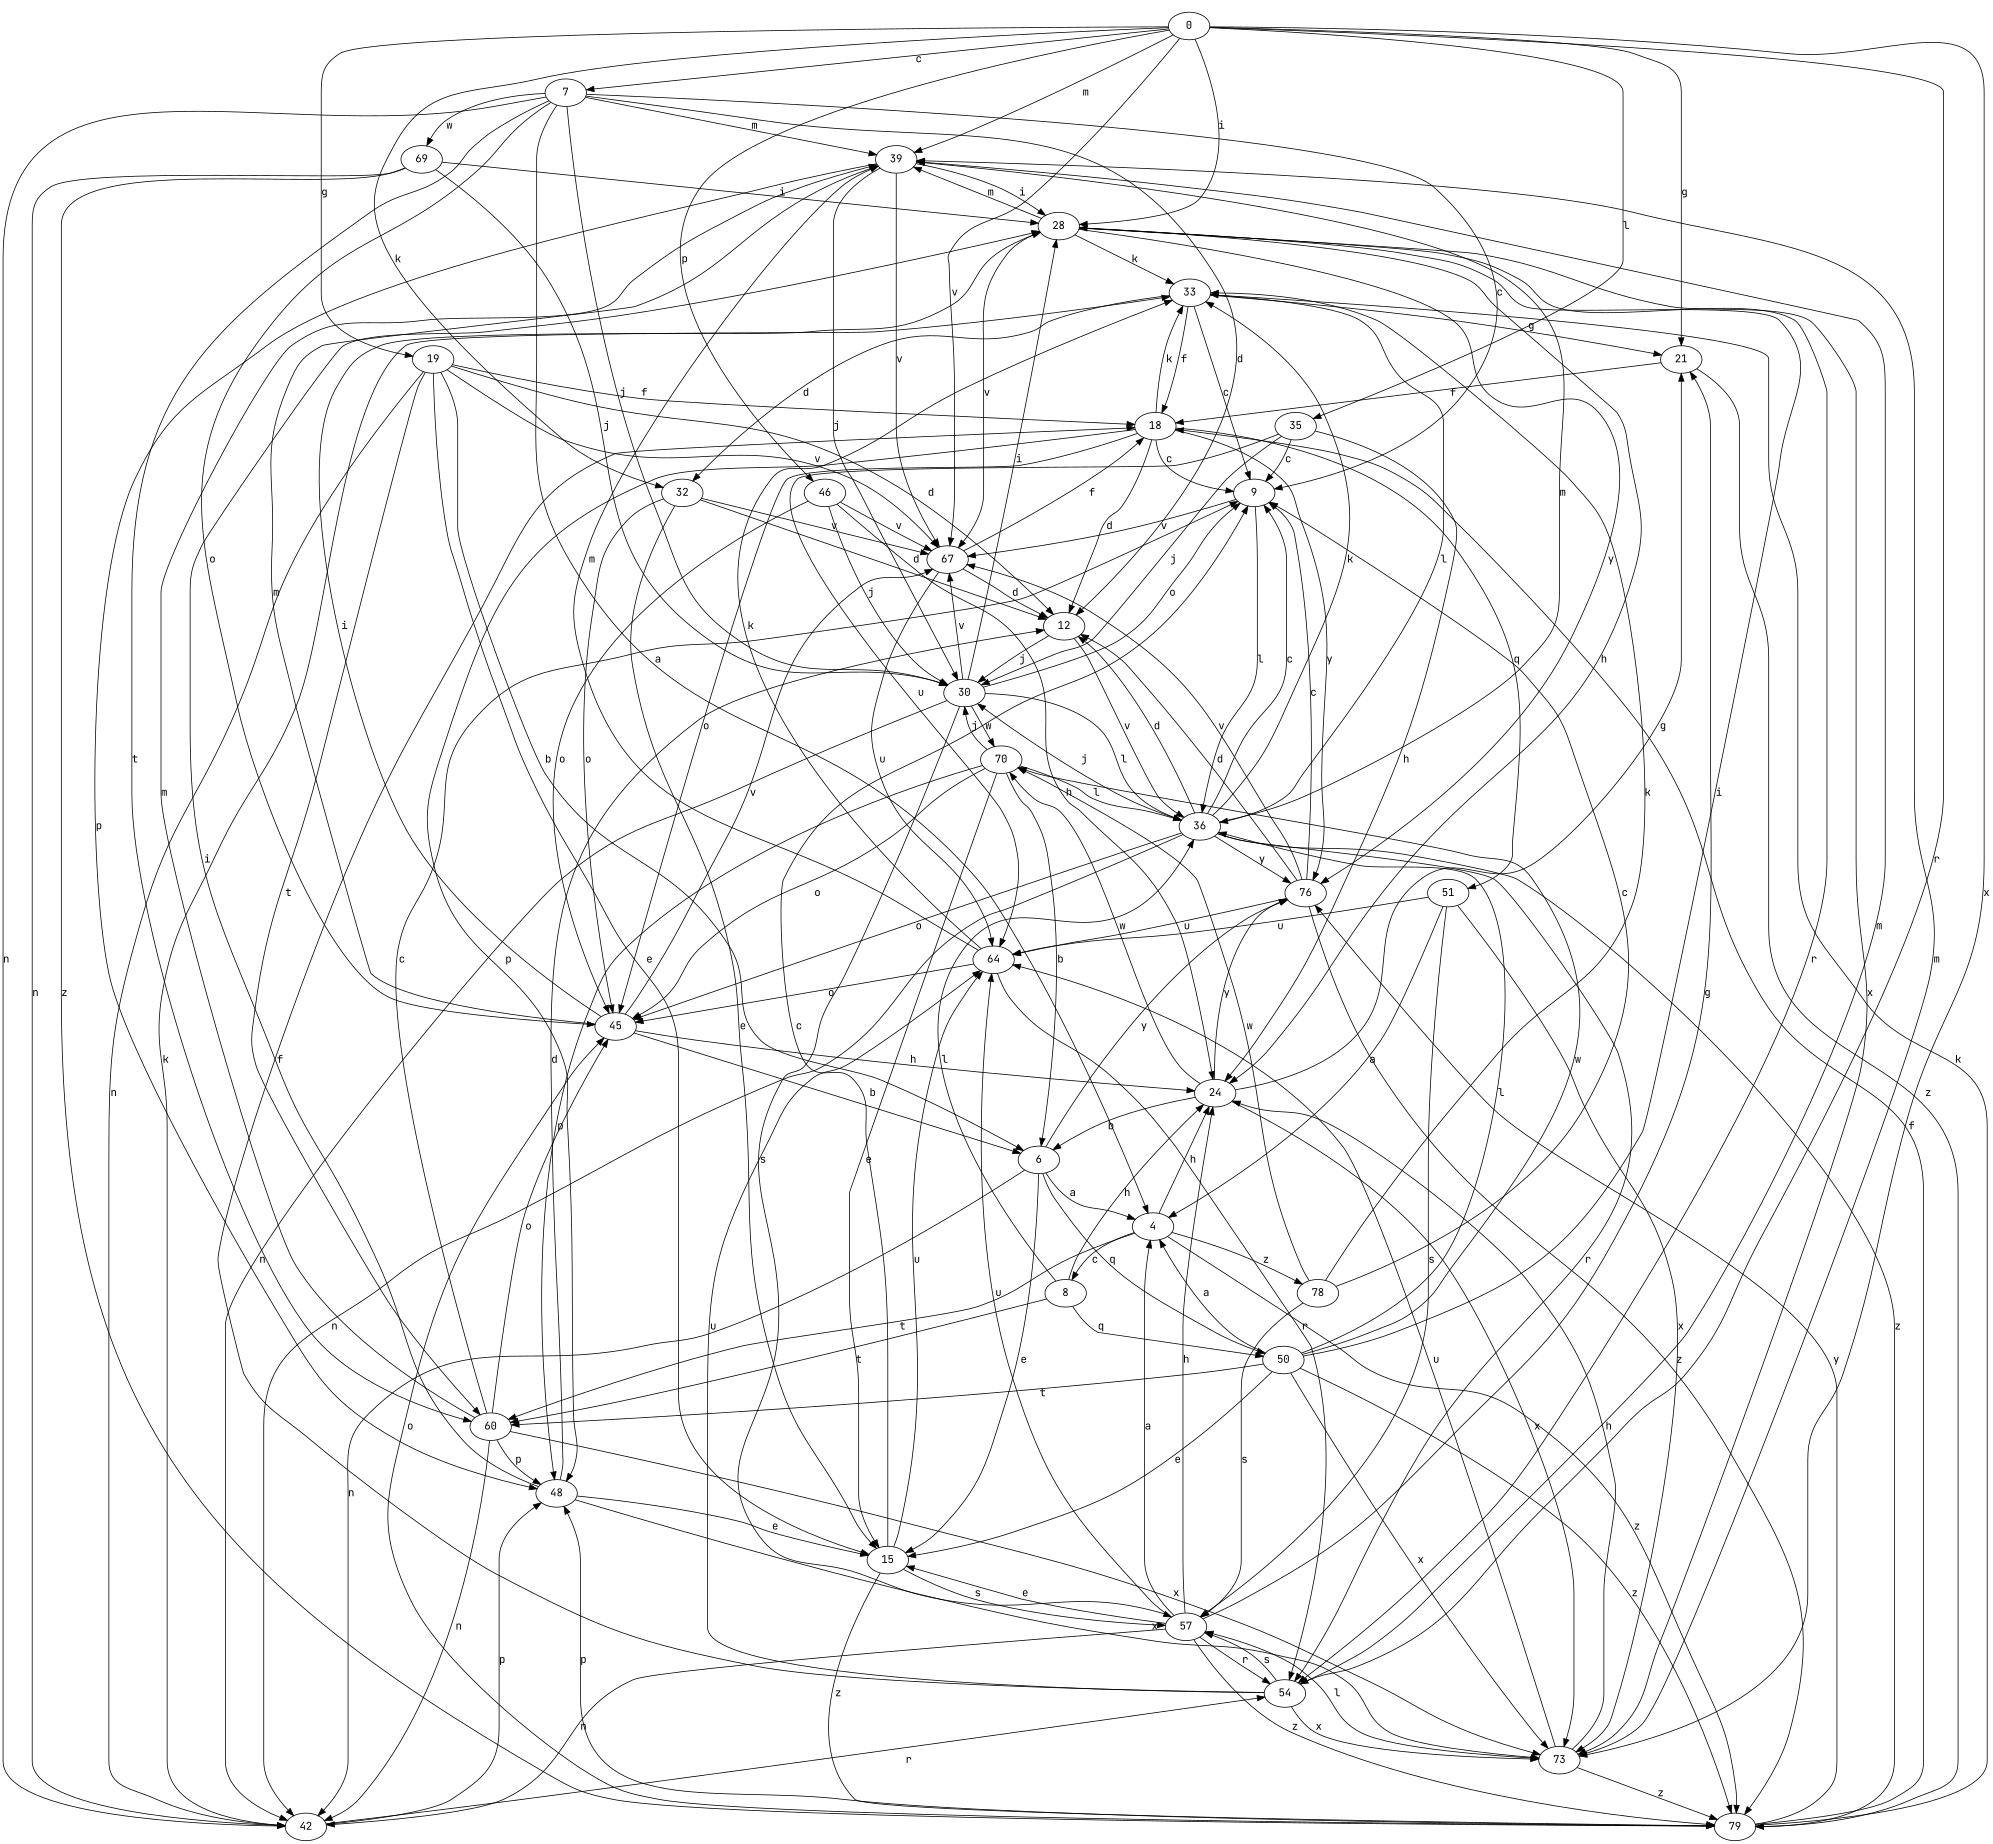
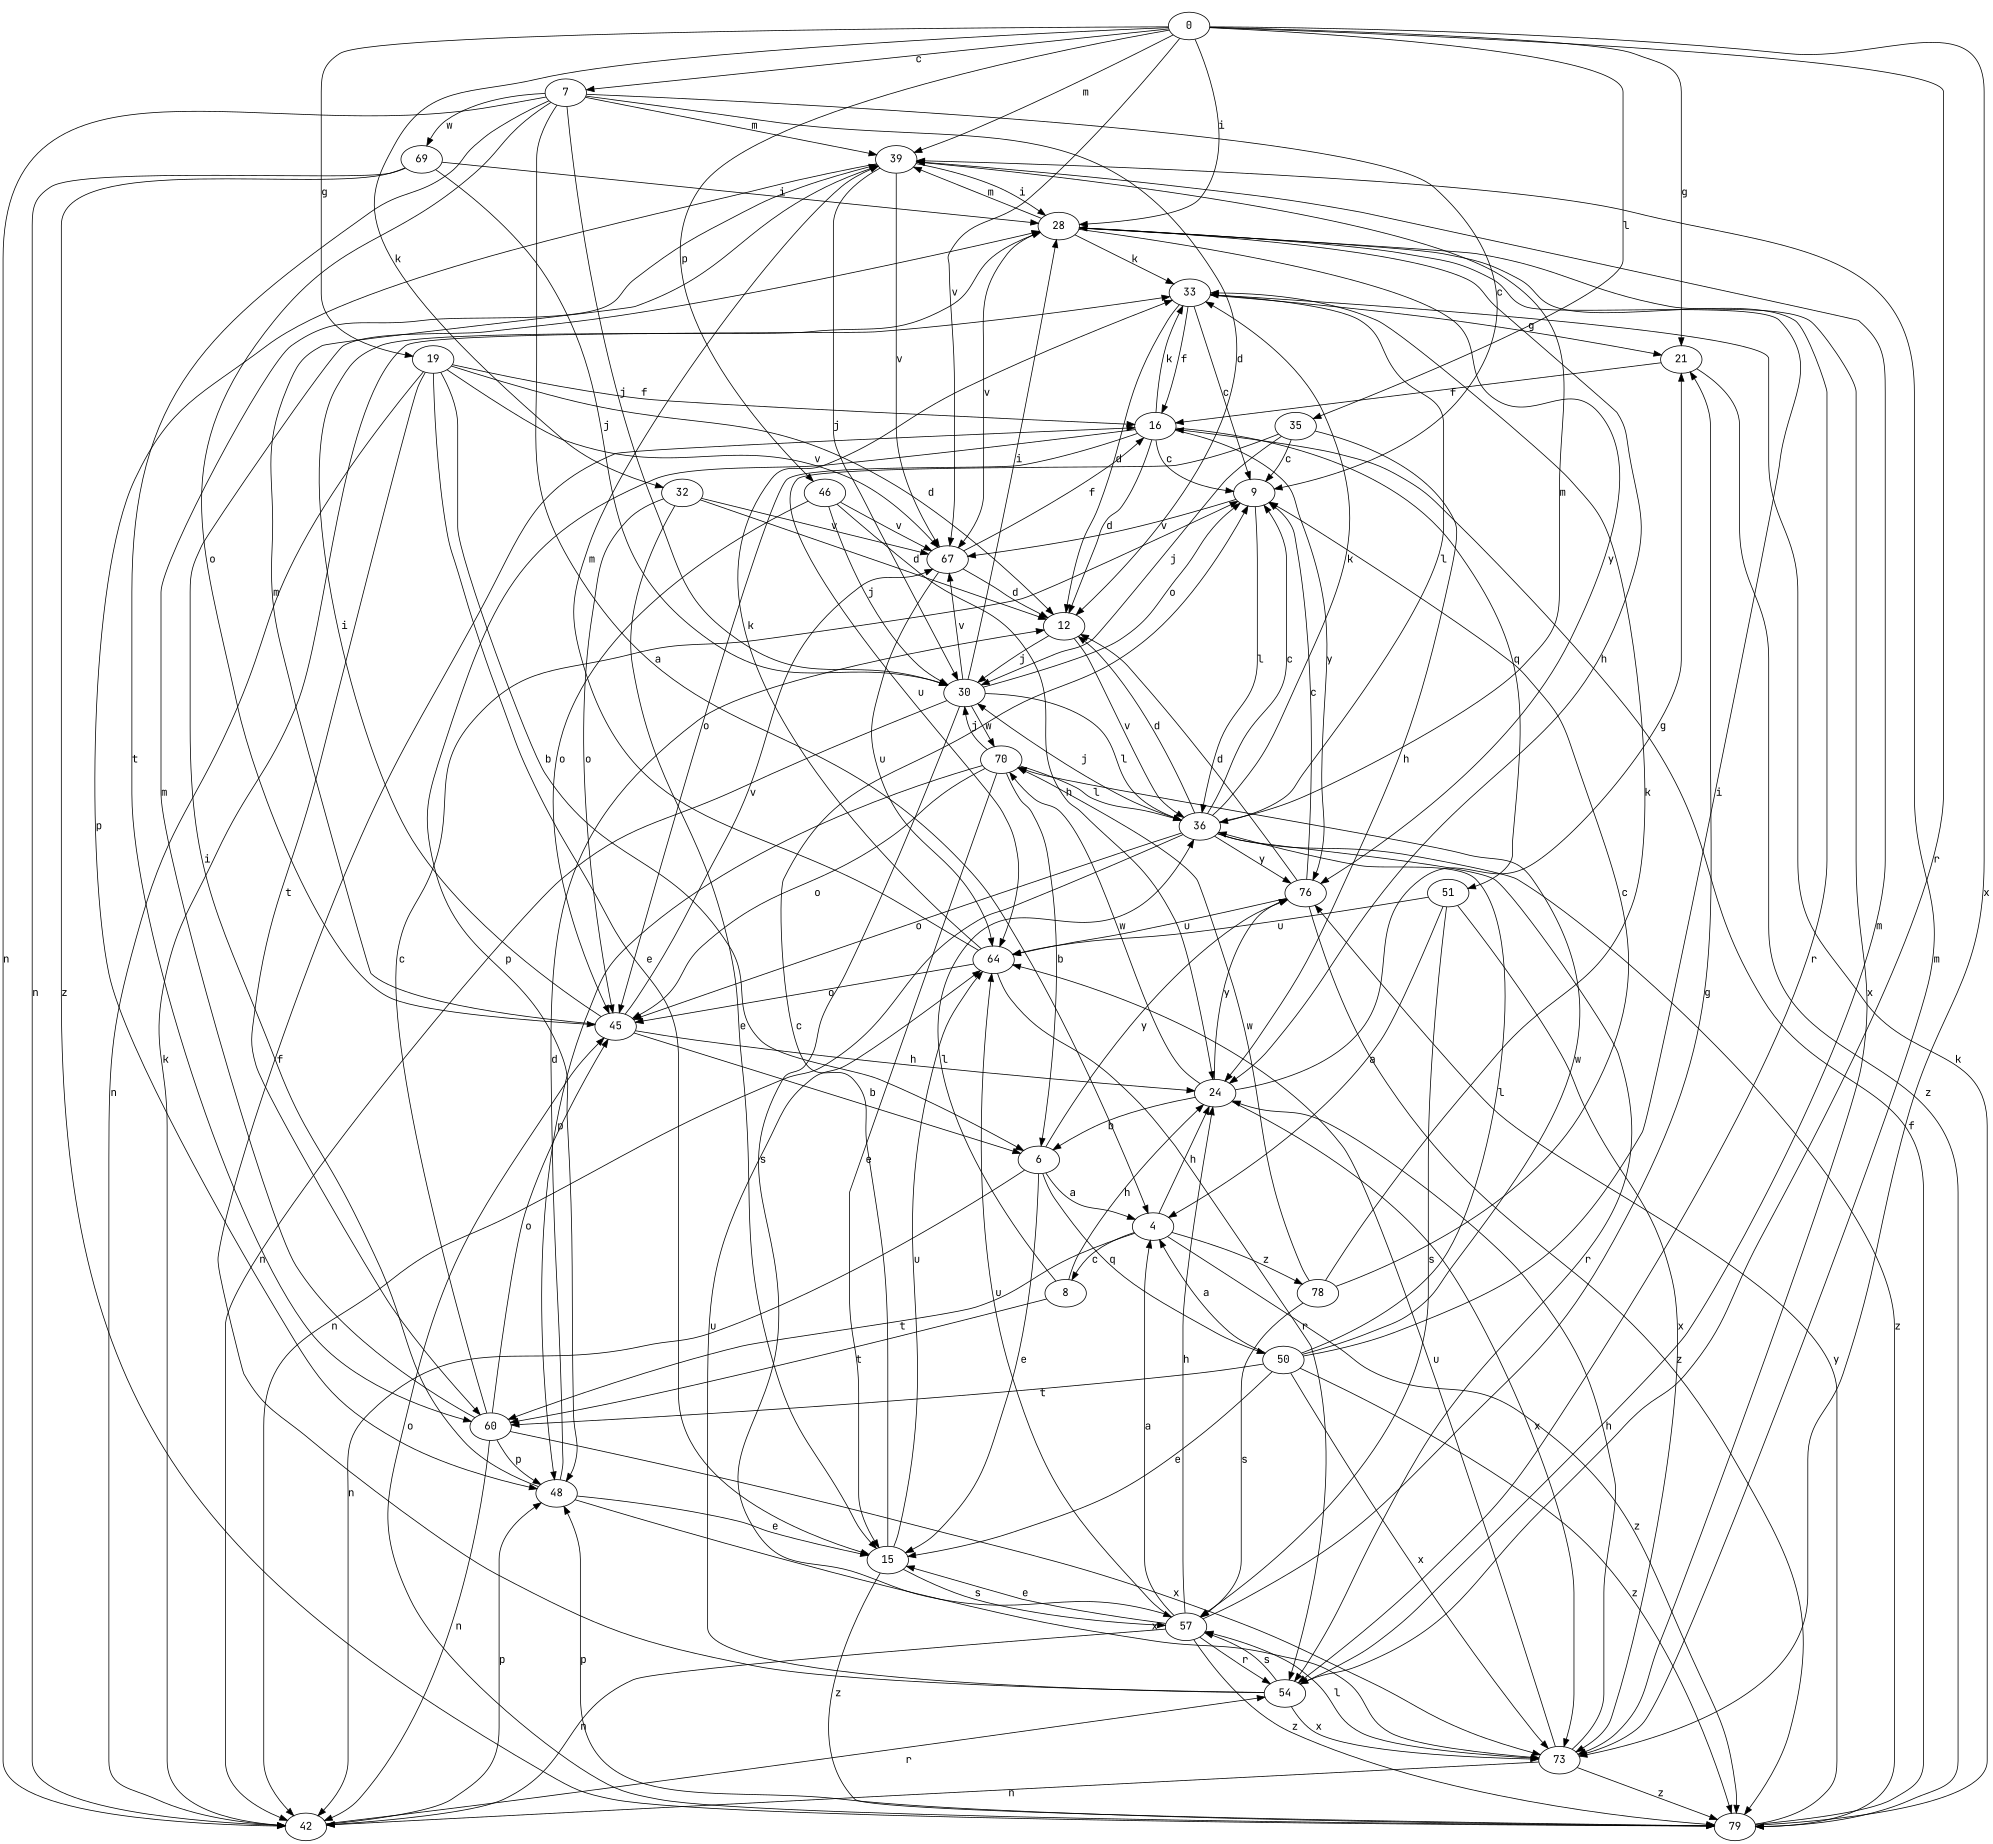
(915, 337) -> (1117, 452)
(1155, 426) -> (1155, 426)
(1178, 680) -> none
(1159, 1341) -> none
none -> (937, 1793)
